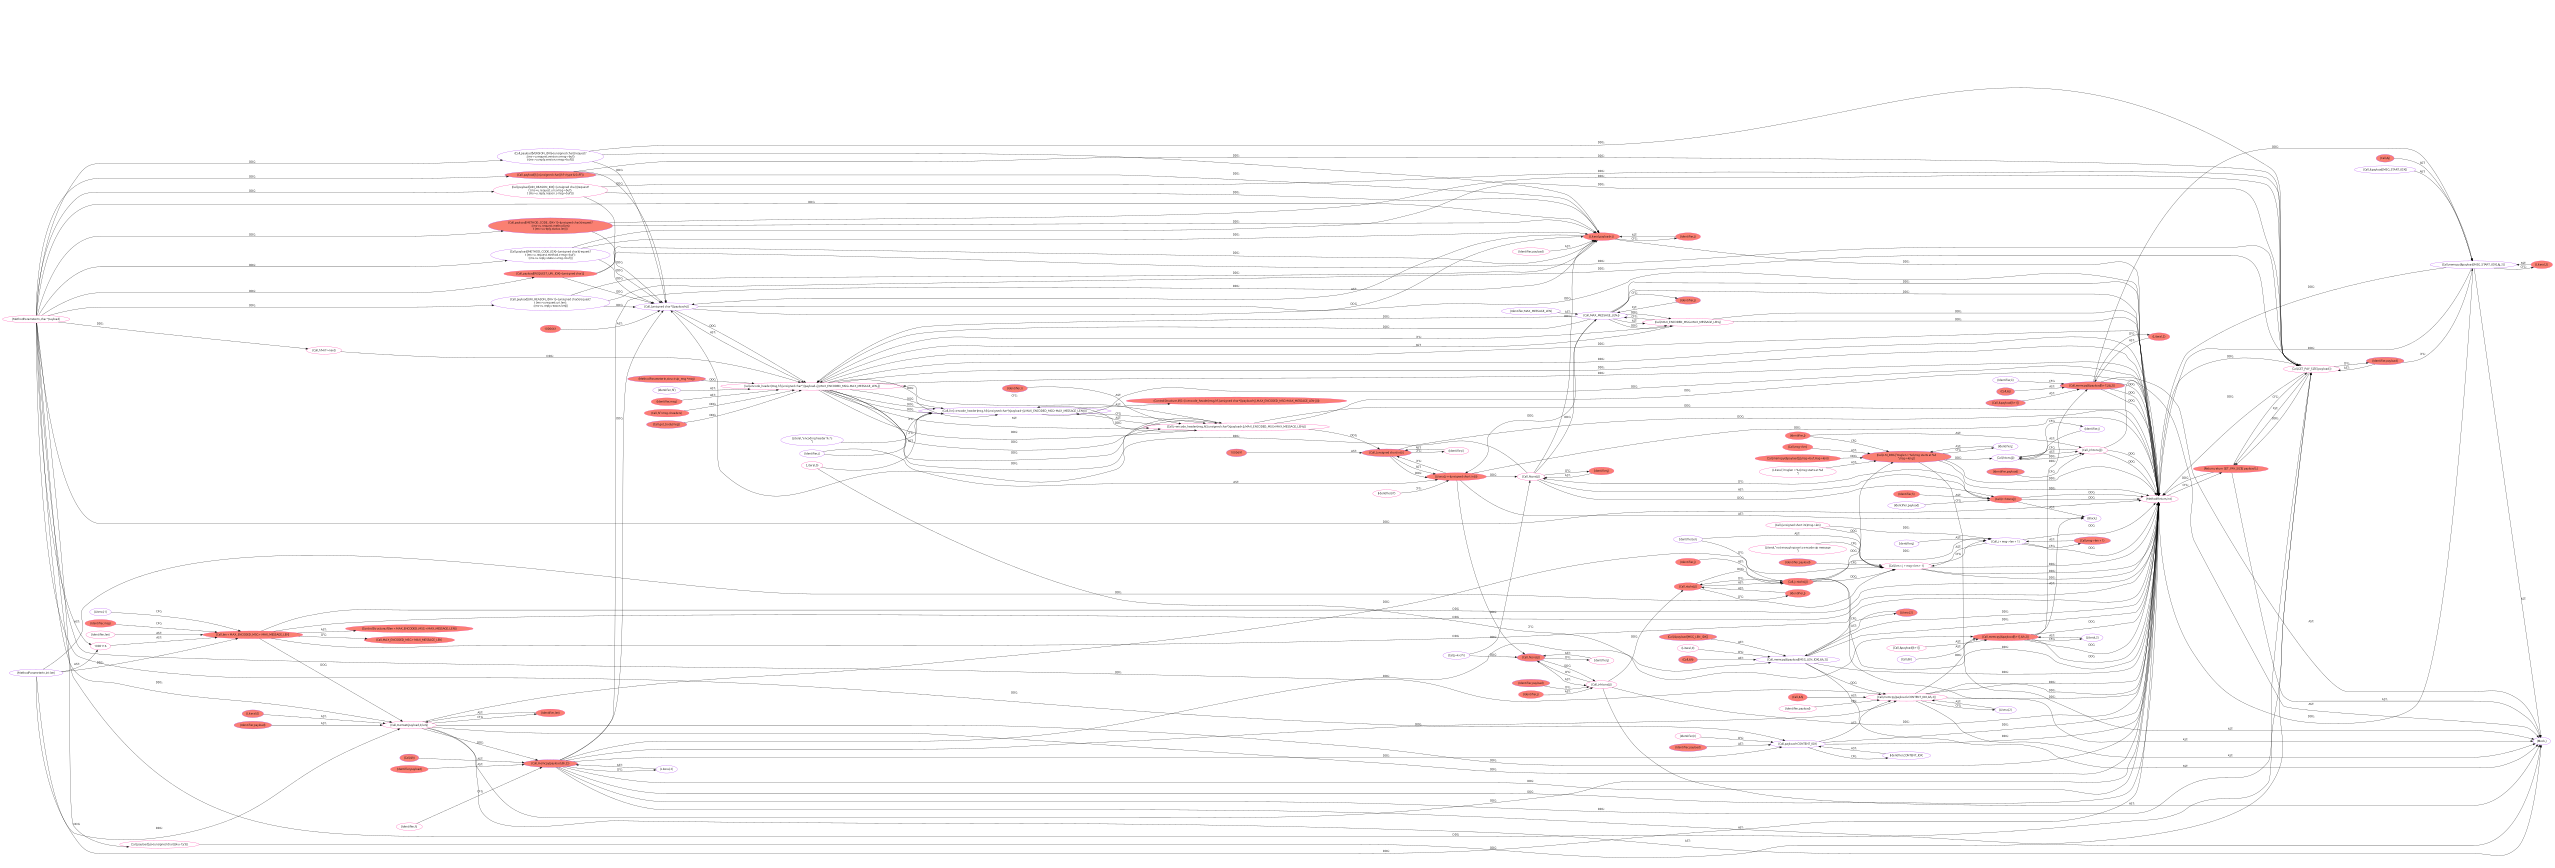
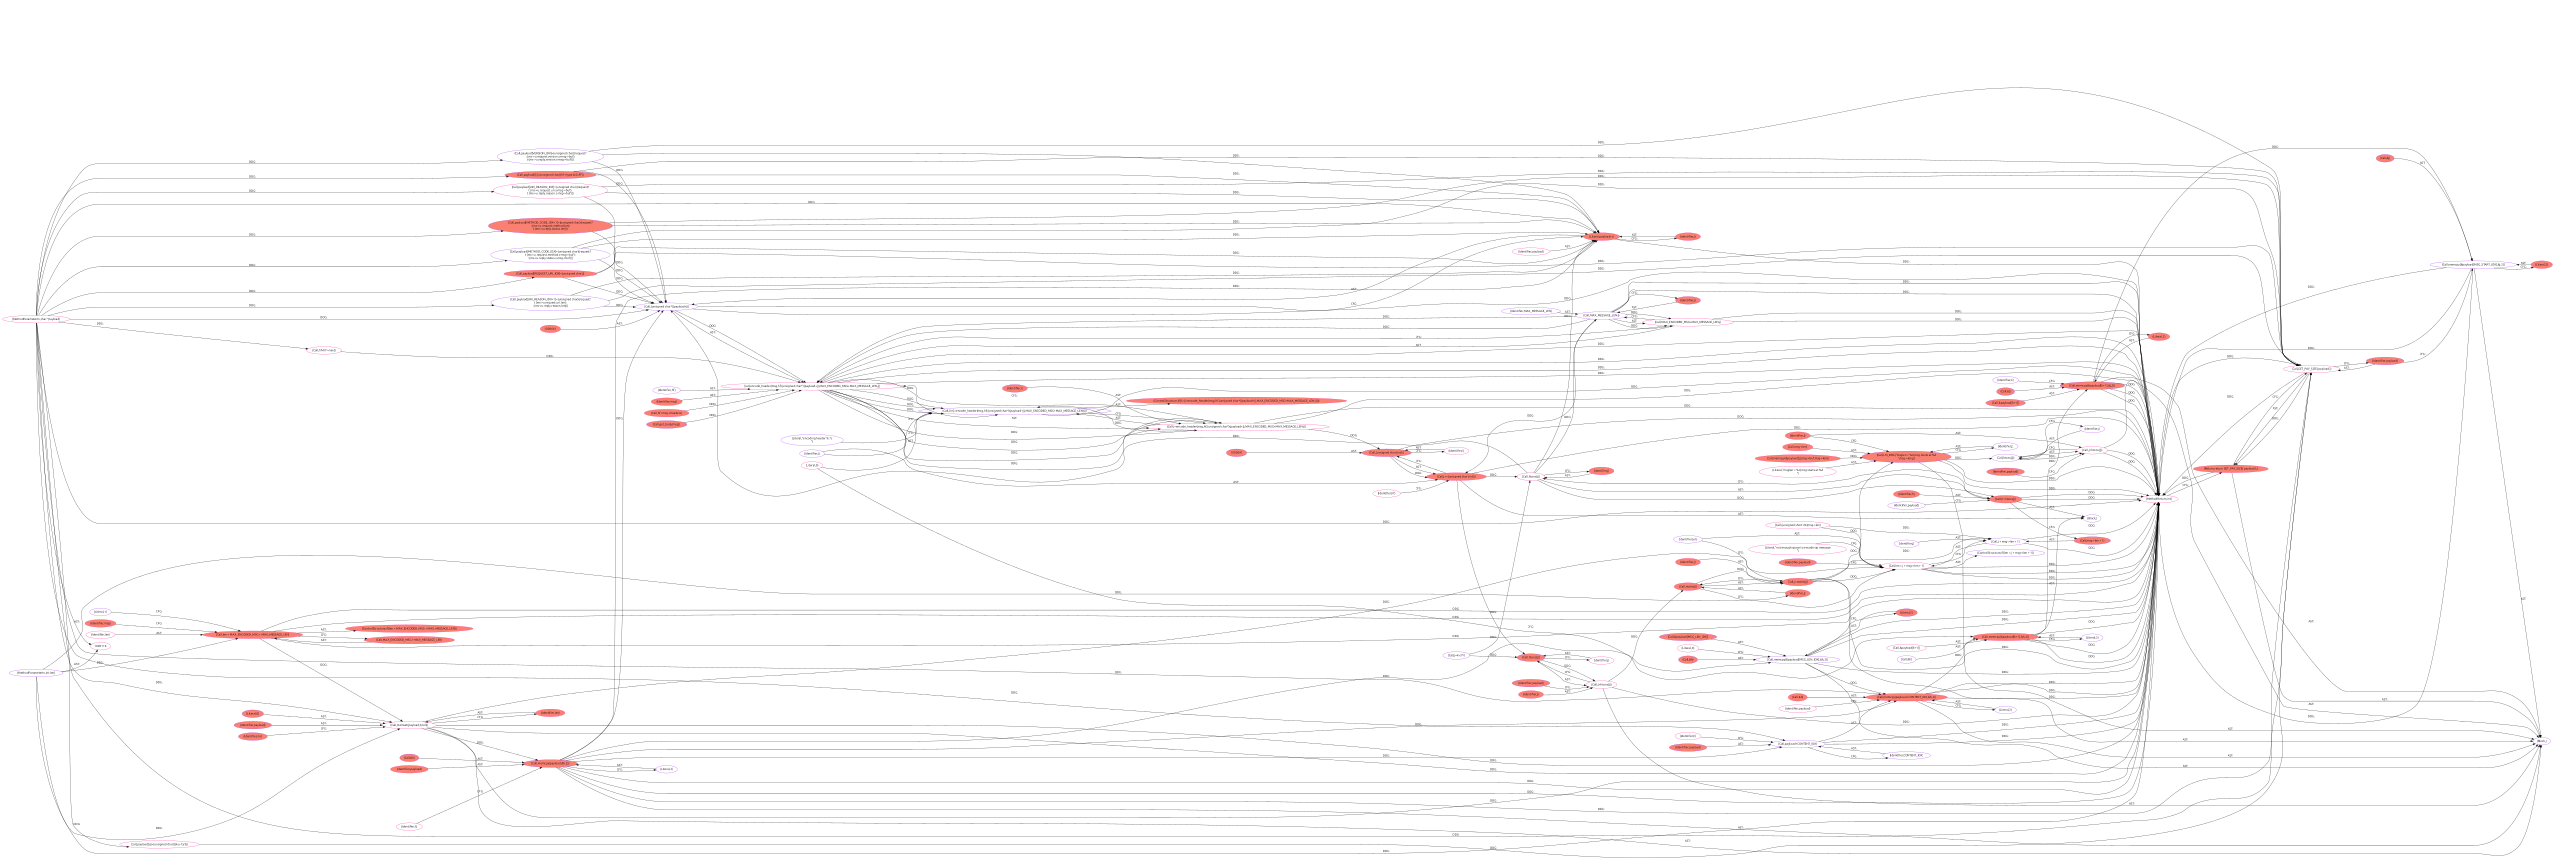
(2385, 170) -> none
(1354, 304) -> (1354, 304)
none -> (358, 319)
(667, 379) -> none
(1456, 477) -> (1456, 477)
(2050, 548) -> (2041, 524)
none -> (2006, 553)
(163, 642) -> (324, 643)
(1907, 697) -> (1907, 697)
none -> (253, 737)
